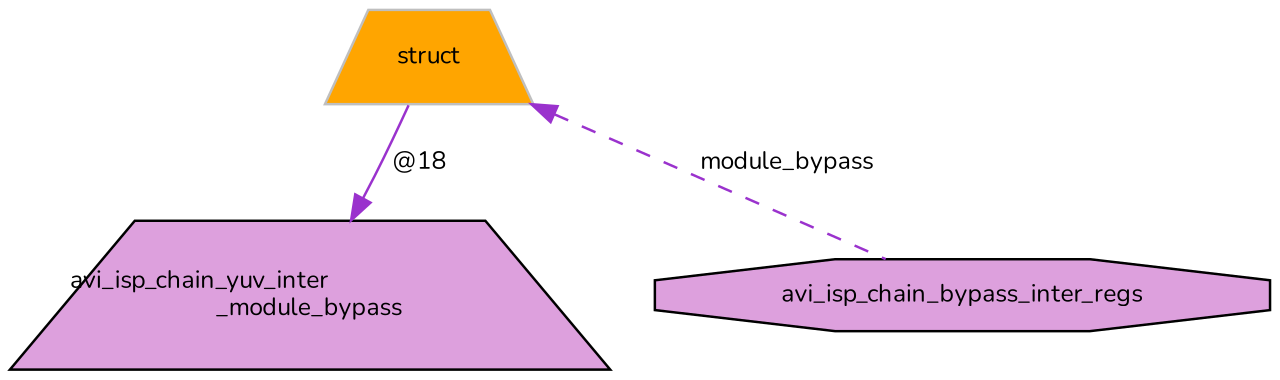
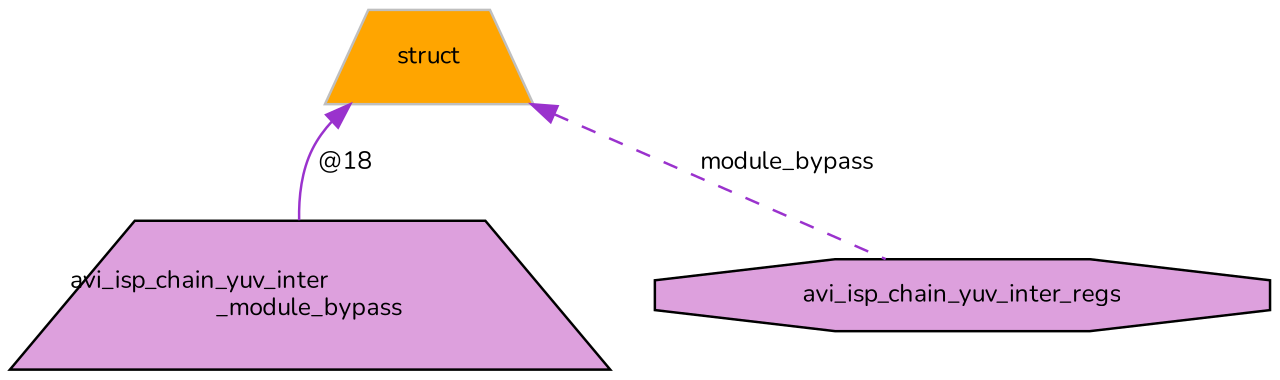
(387, 152) -> (305, 167)
(962, 295) -> (962, 295)
